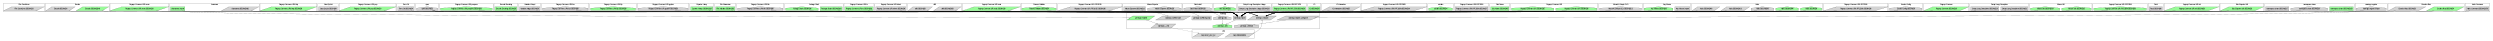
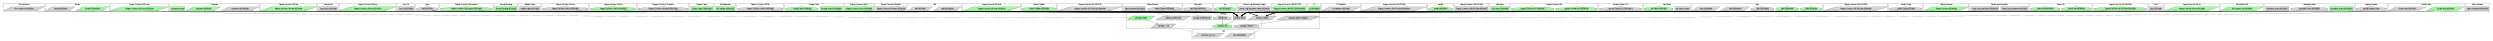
none -> (203, 9)
